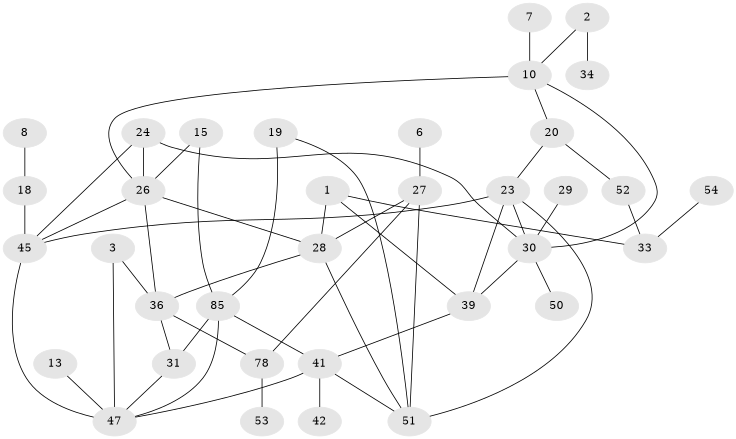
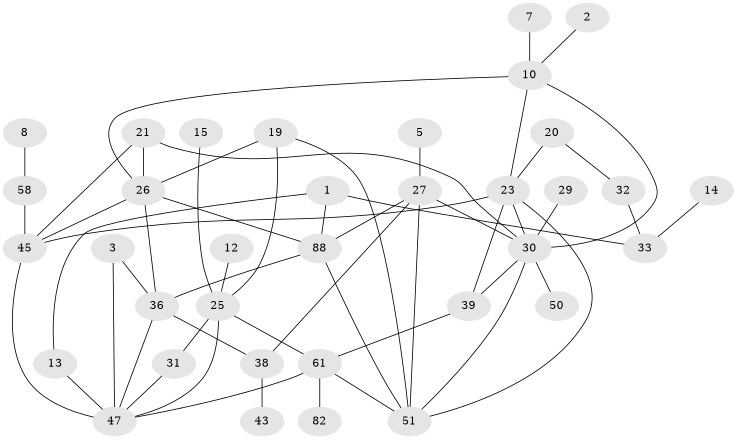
(587, 75) -> none
(541, 104) -> (519, 133)
(143, 133) -> (143, 133)
(420, 133) -> (420, 133)
(172, 162) -> (210, 162)
(25, 191) -> (25, 191)
(623, 191) -> (623, 191)
(712, 191) -> (712, 191)
none -> (459, 212)
none -> (232, 248)
(320, 248) -> (320, 248)
(398, 248) -> (134, 219)
(218, 306) -> (218, 306)
(166, 335) -> (136, 364)
none -> (482, 342)
(262, 364) -> (262, 364)
(320, 364) -> (320, 364)
(262, 422) -> (262, 422)
(320, 422) -> (320, 422)
